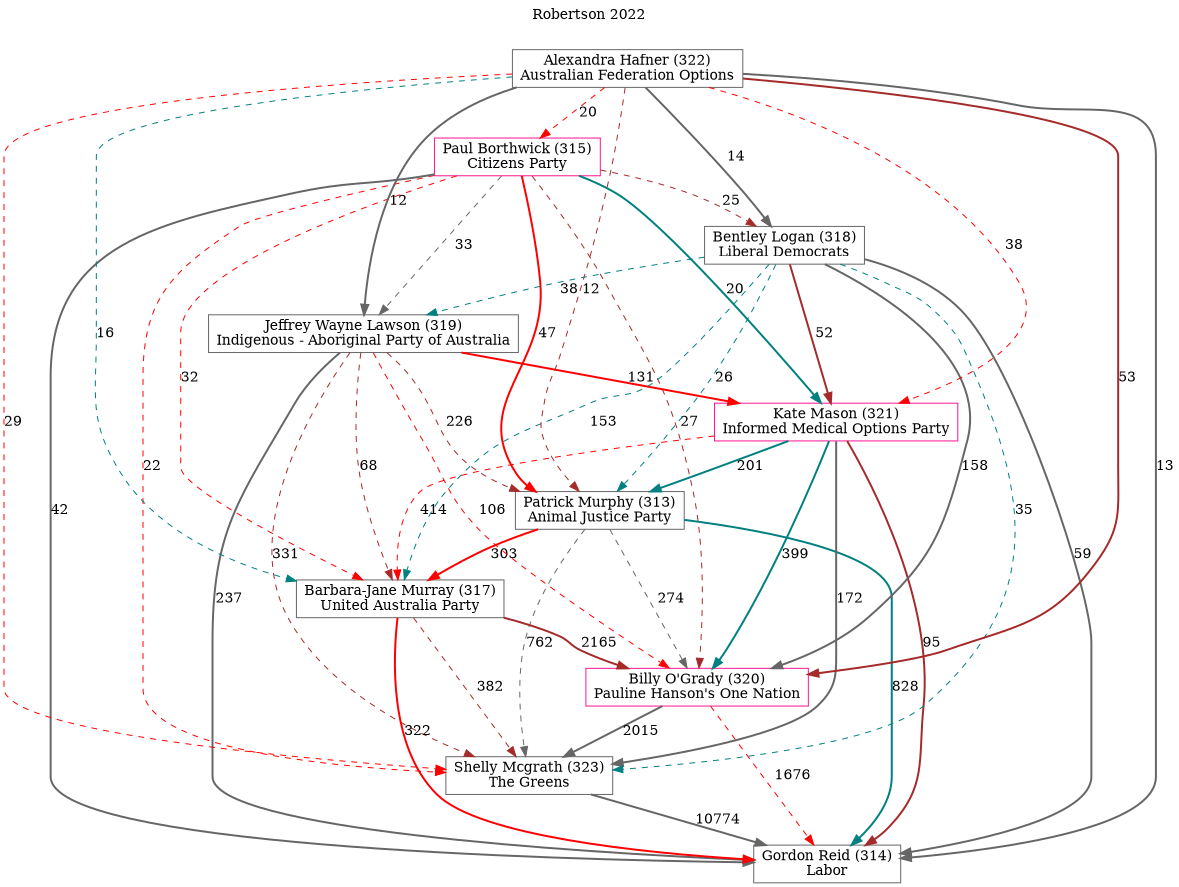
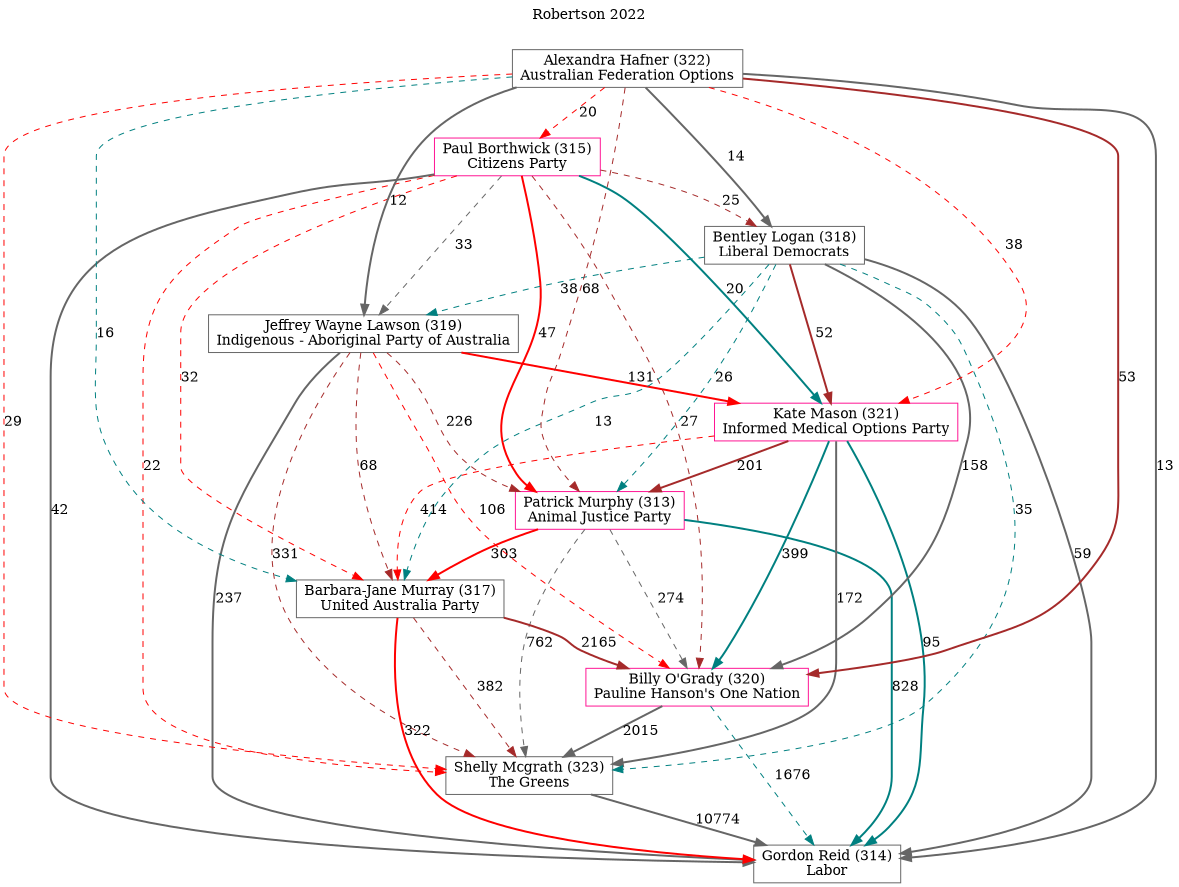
(591, 289) -> (591, 289)
(604, 422) -> (604, 422)
(724, 465) -> (724, 465)
(600, 510) -> (600, 510)
(921, 641) -> (921, 641)
(759, 772) -> (759, 772)
